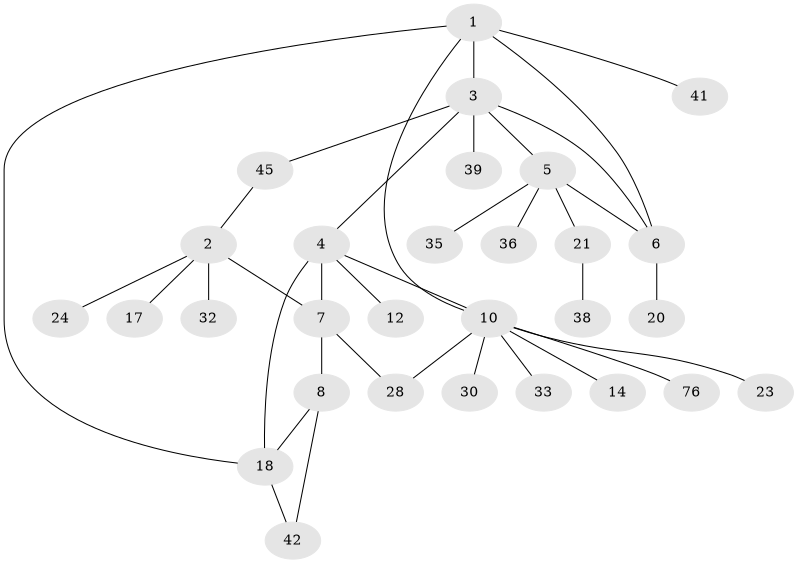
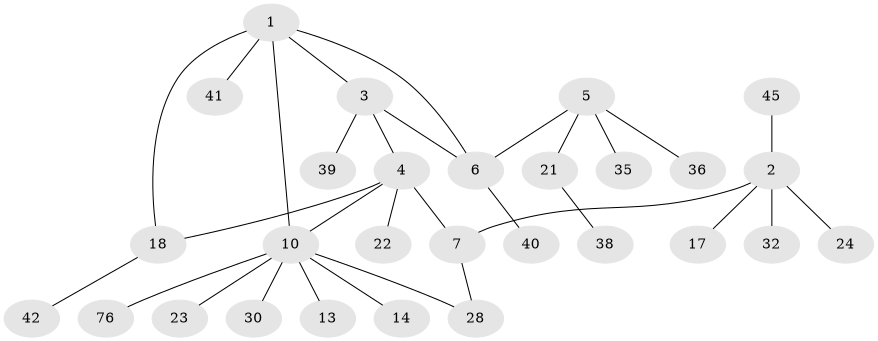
(369, 134) -> none
(511, 134) -> none
(396, 319) -> (383, 245)
(657, 319) -> (531, 245)
(322, 393) -> none
(544, 393) -> (328, 319)
